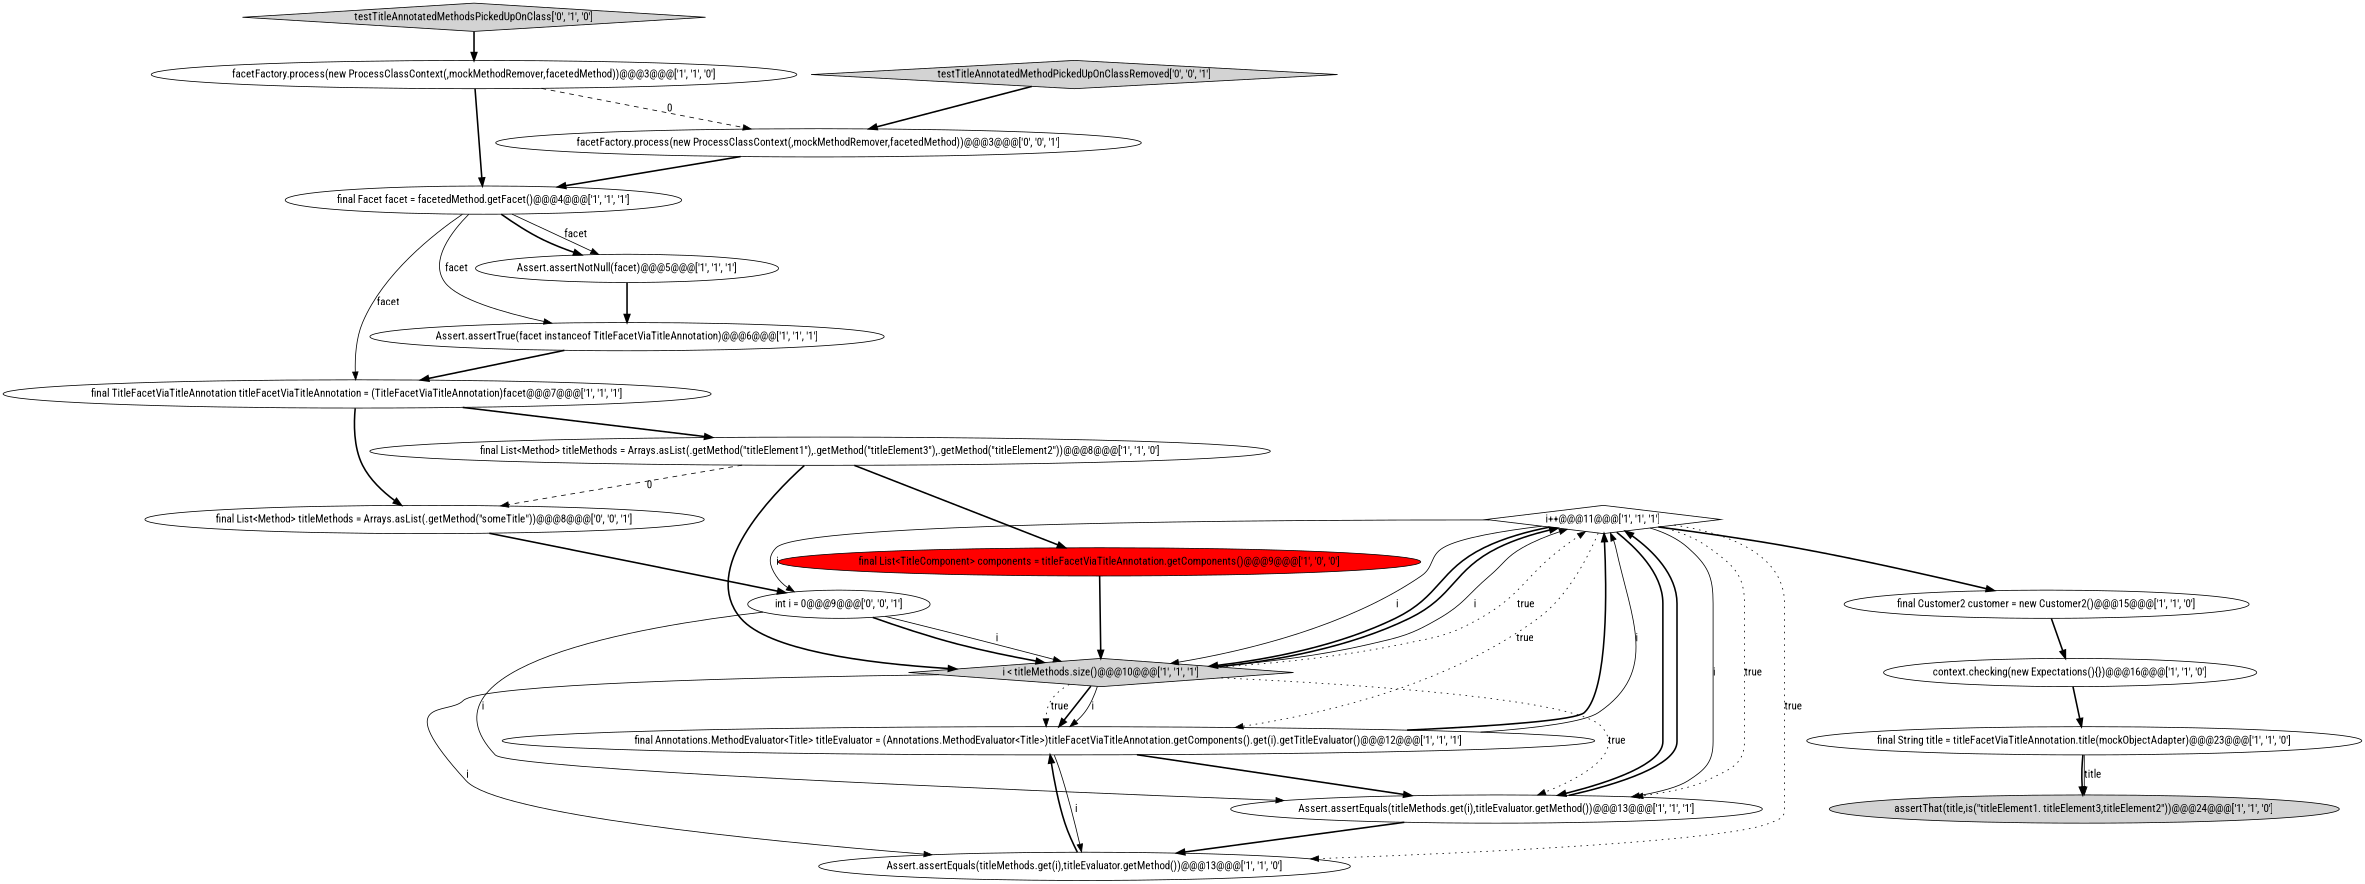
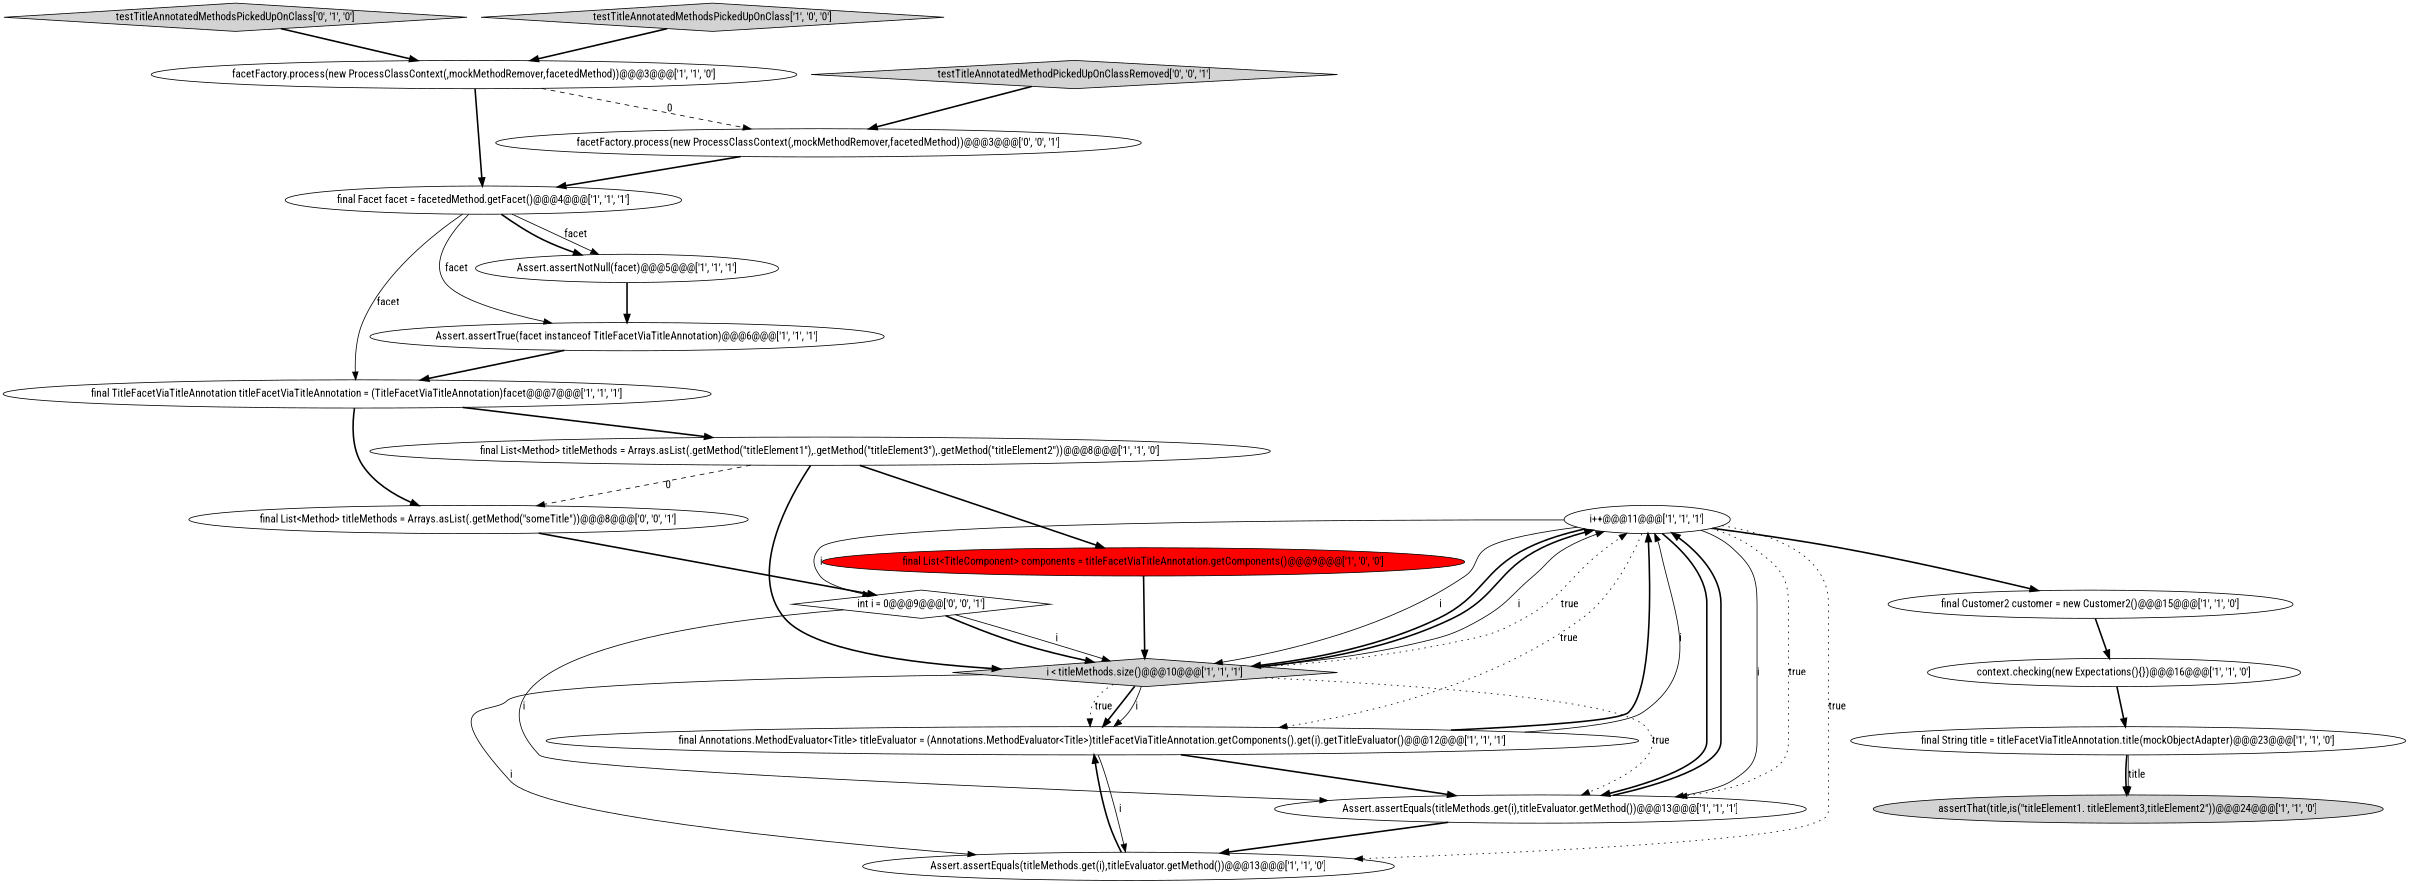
none -> (713, 17)
(1603, 519) -> (1647, 519)
(839, 604) -> (921, 604)
